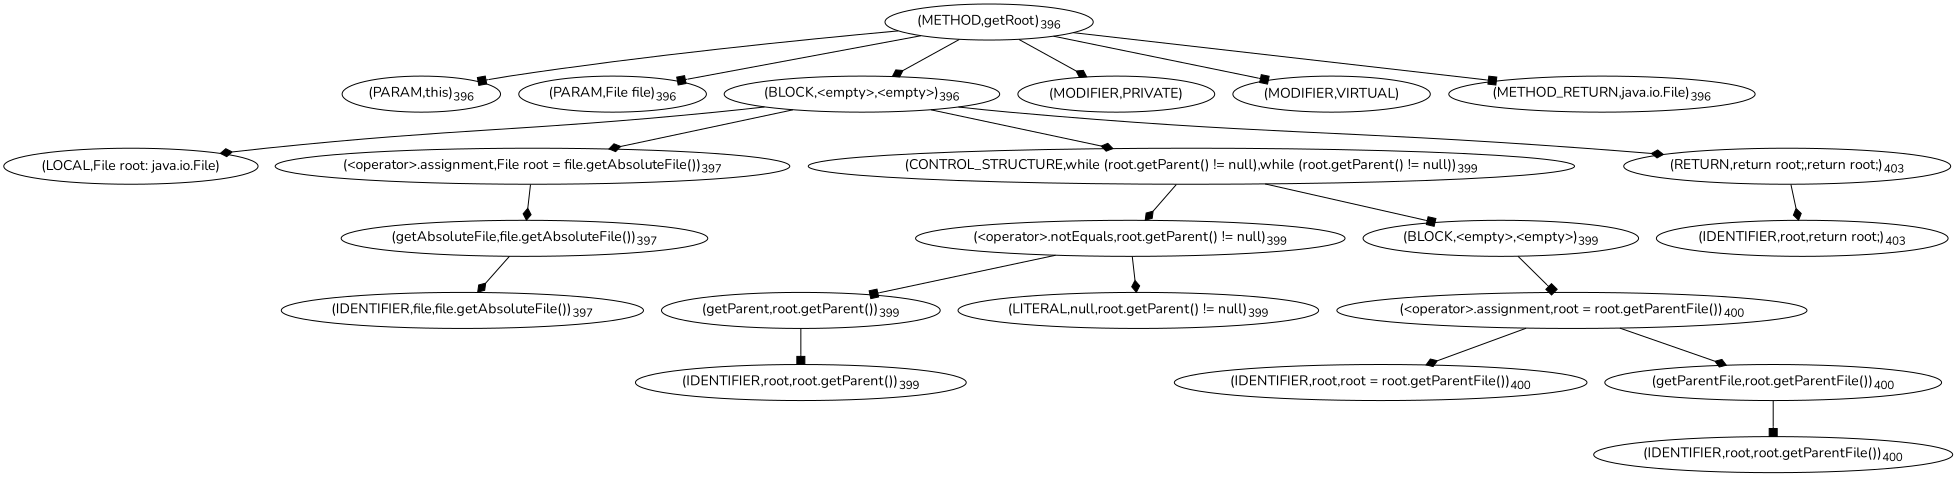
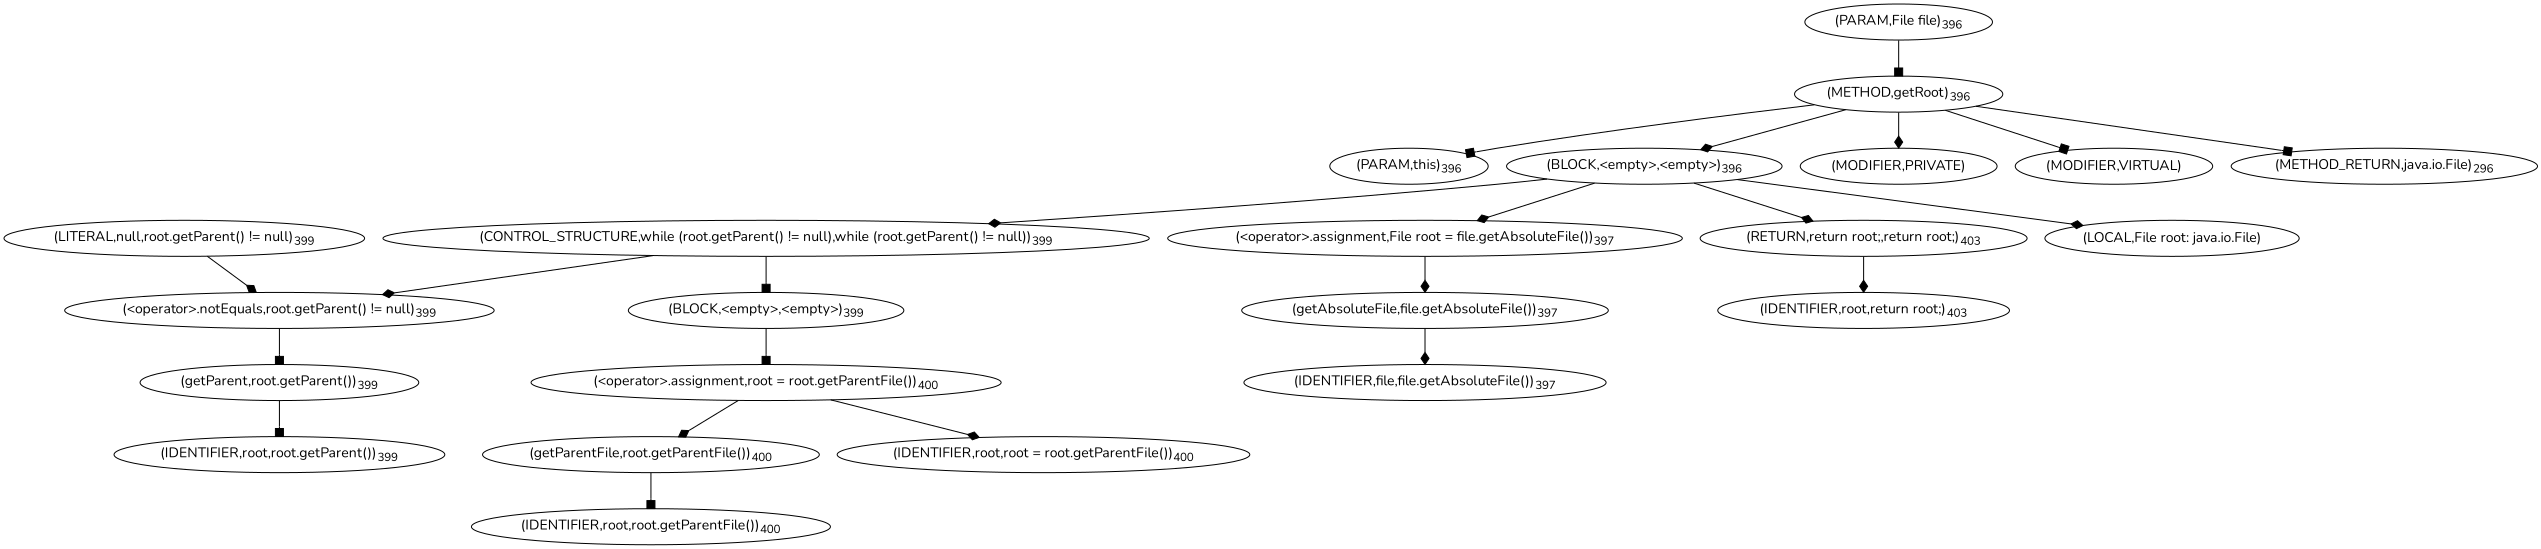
(804, 57) -> (1899, 53)
(1701, 93) -> (2483, 165)
(1134, 268) -> (227, 271)
